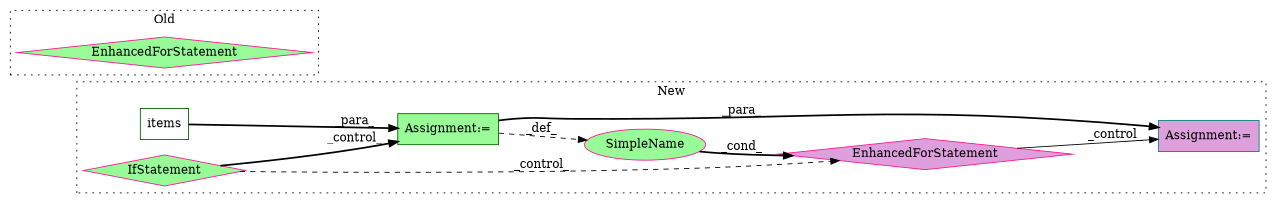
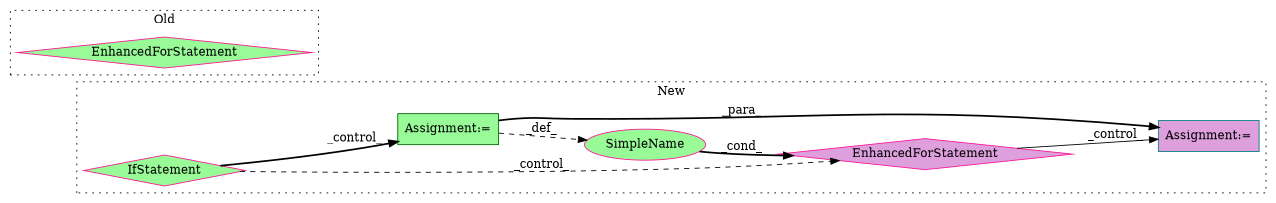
(164, 124) -> none
